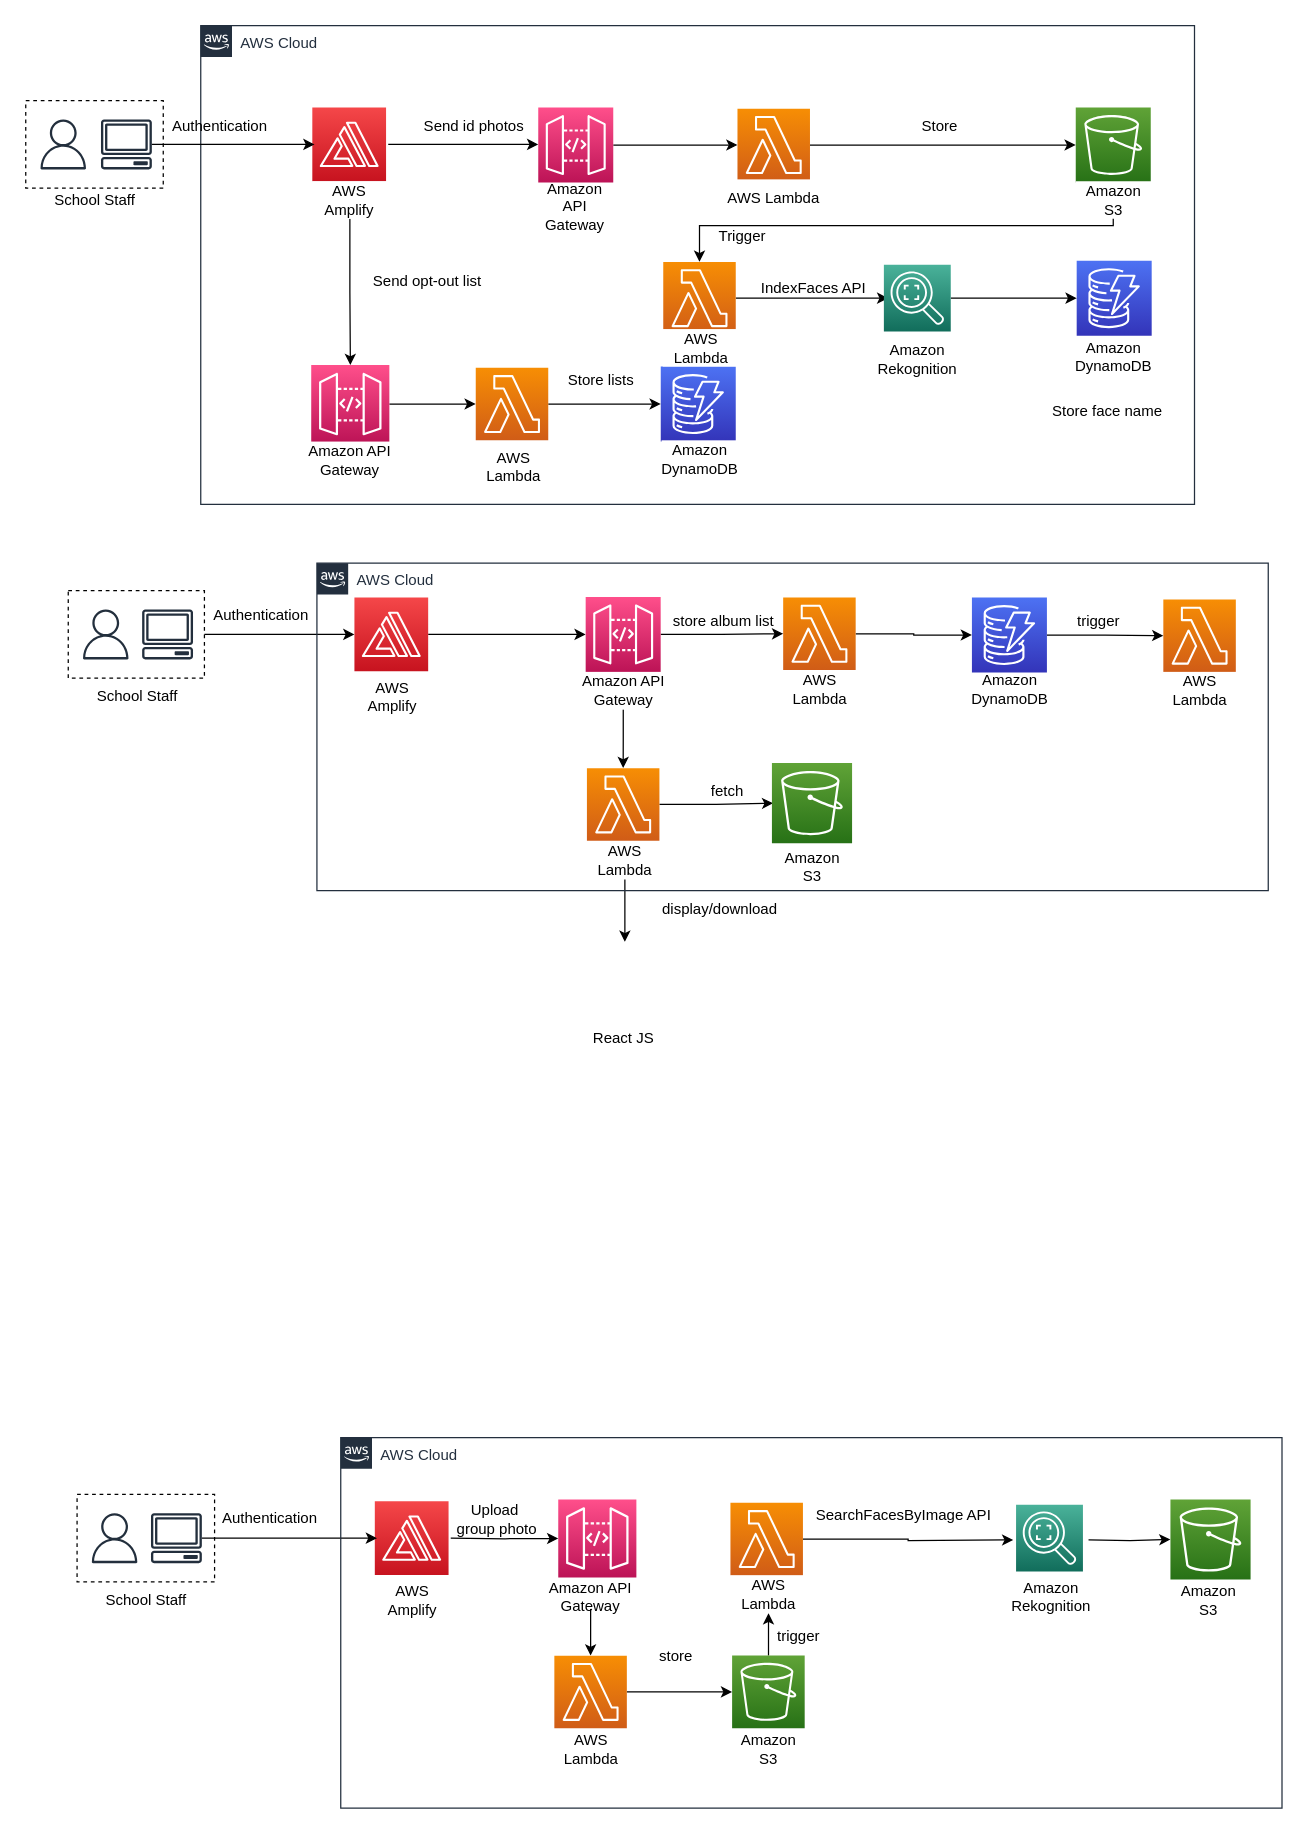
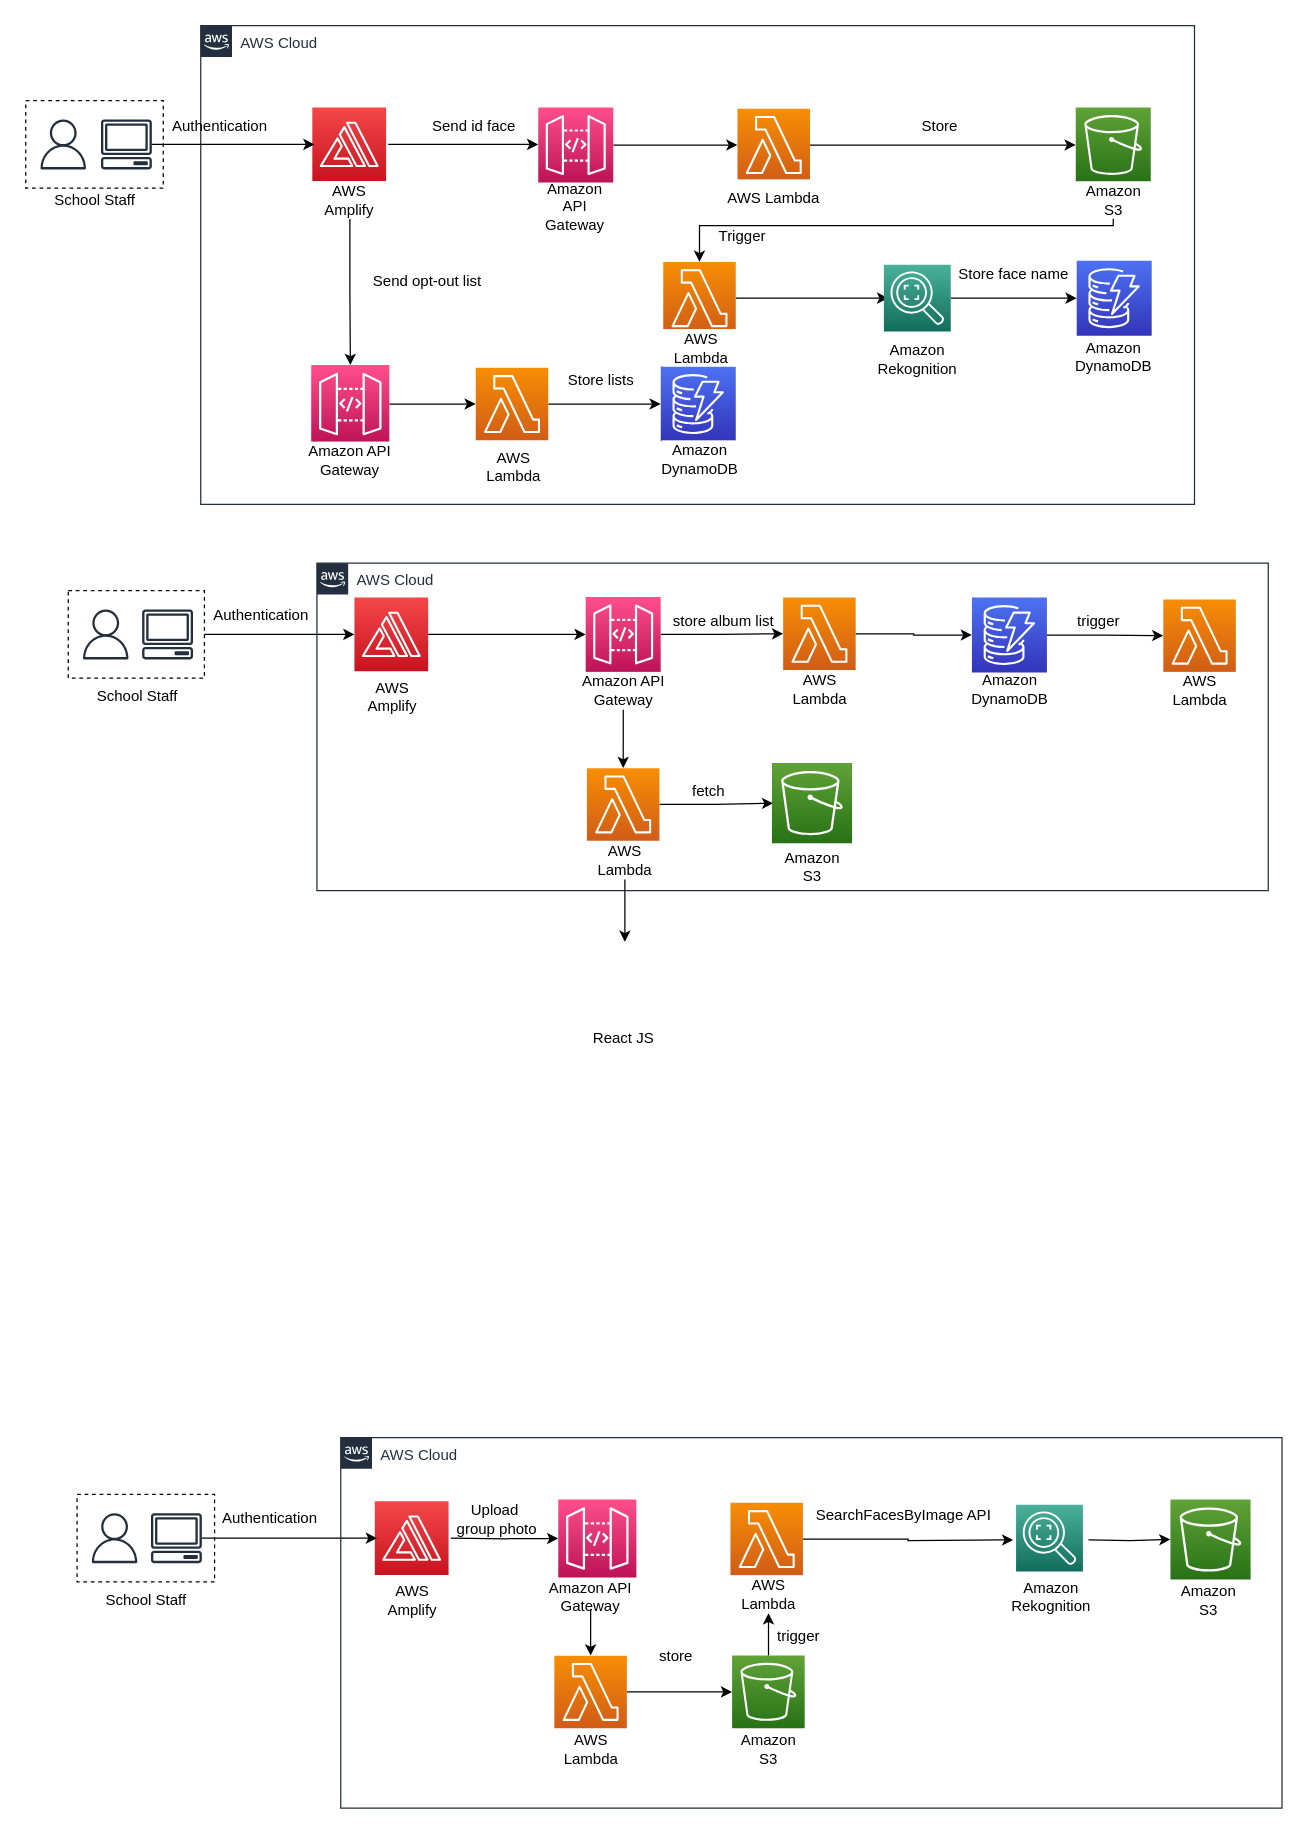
(476, 127) -> (476, 127)
(813, 288) -> none
(1107, 412) -> (1013, 274)
(727, 792) -> (708, 792)
(719, 909) -> none
